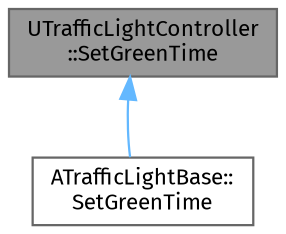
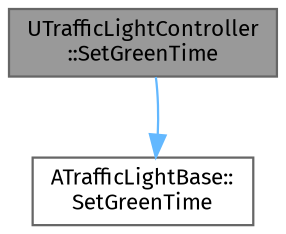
(128, 128) -> (158, 106)
